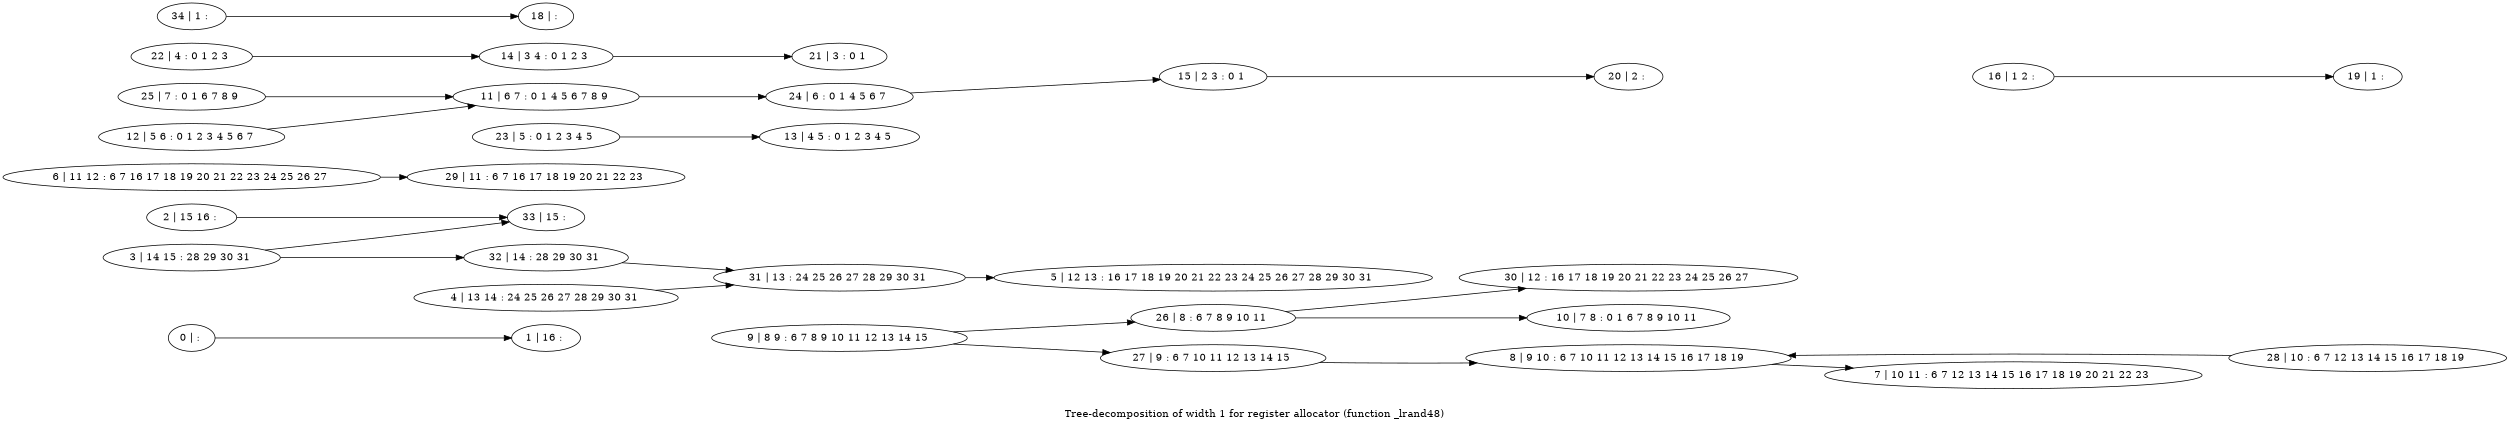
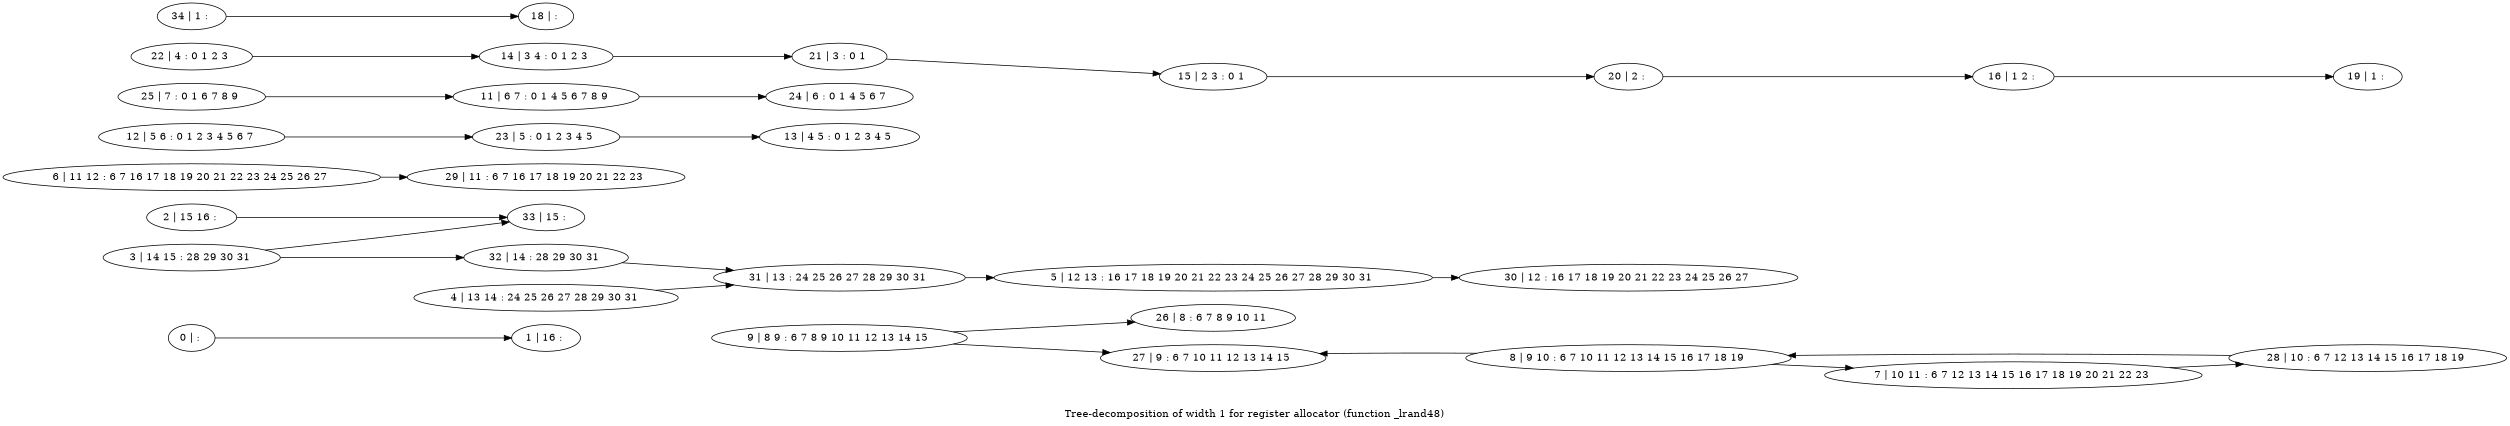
none -> (1814, 77)
(1032, 86) -> (1020, 66)
(368, 118) -> (375, 137)
(1402, 301) -> (1442, 278)
(1628, 318) -> none
(1394, 363) -> (1402, 353)
none -> (2203, 366)
